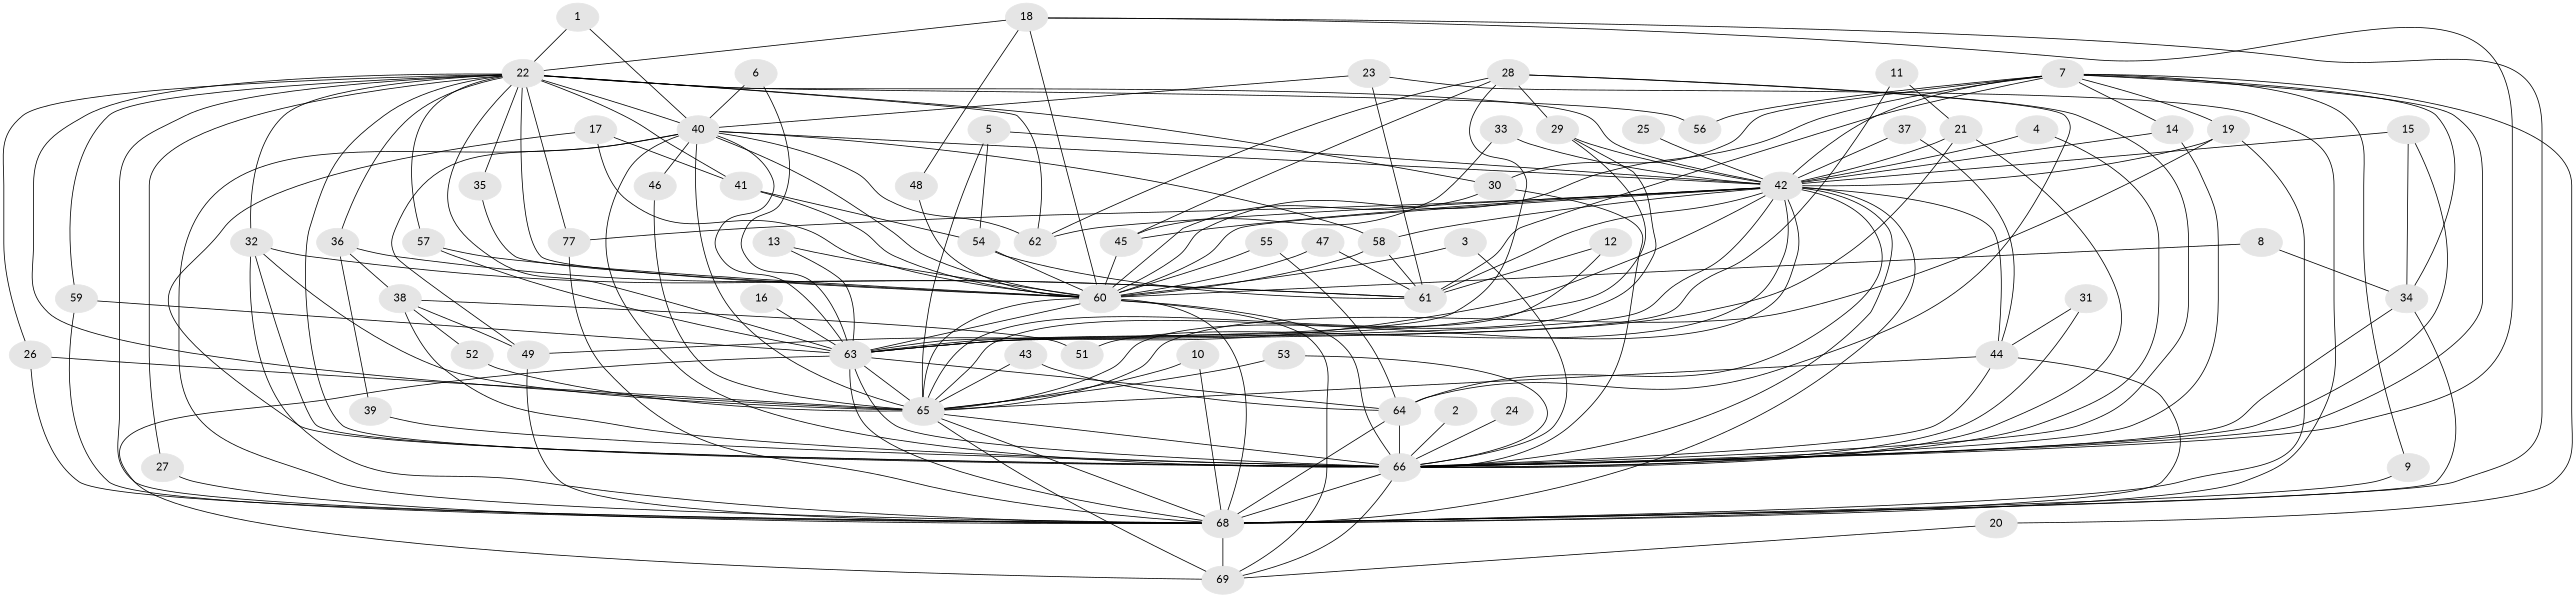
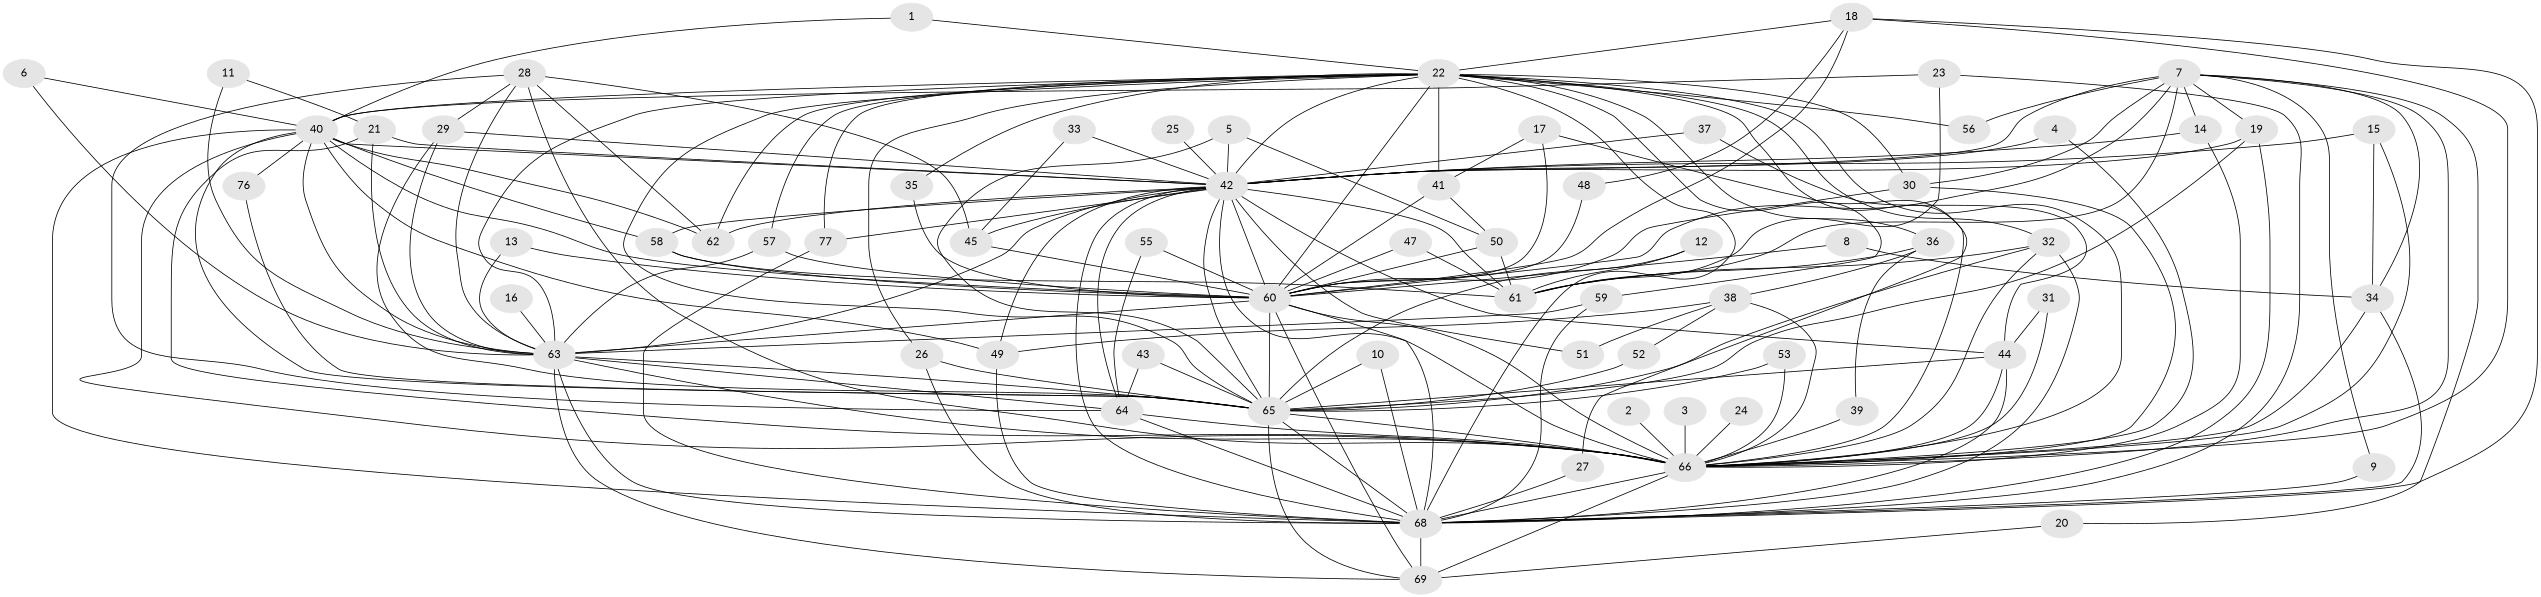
(655, 186) -> (244, 186)
(979, 242) -> (1497, 242)
(1317, 271) -> none
